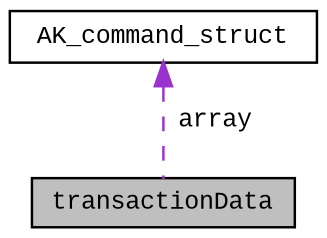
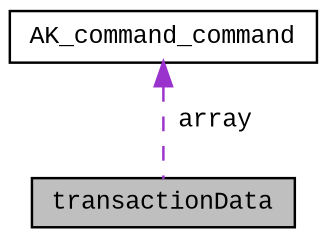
(163, 37) -> (163, 37)
